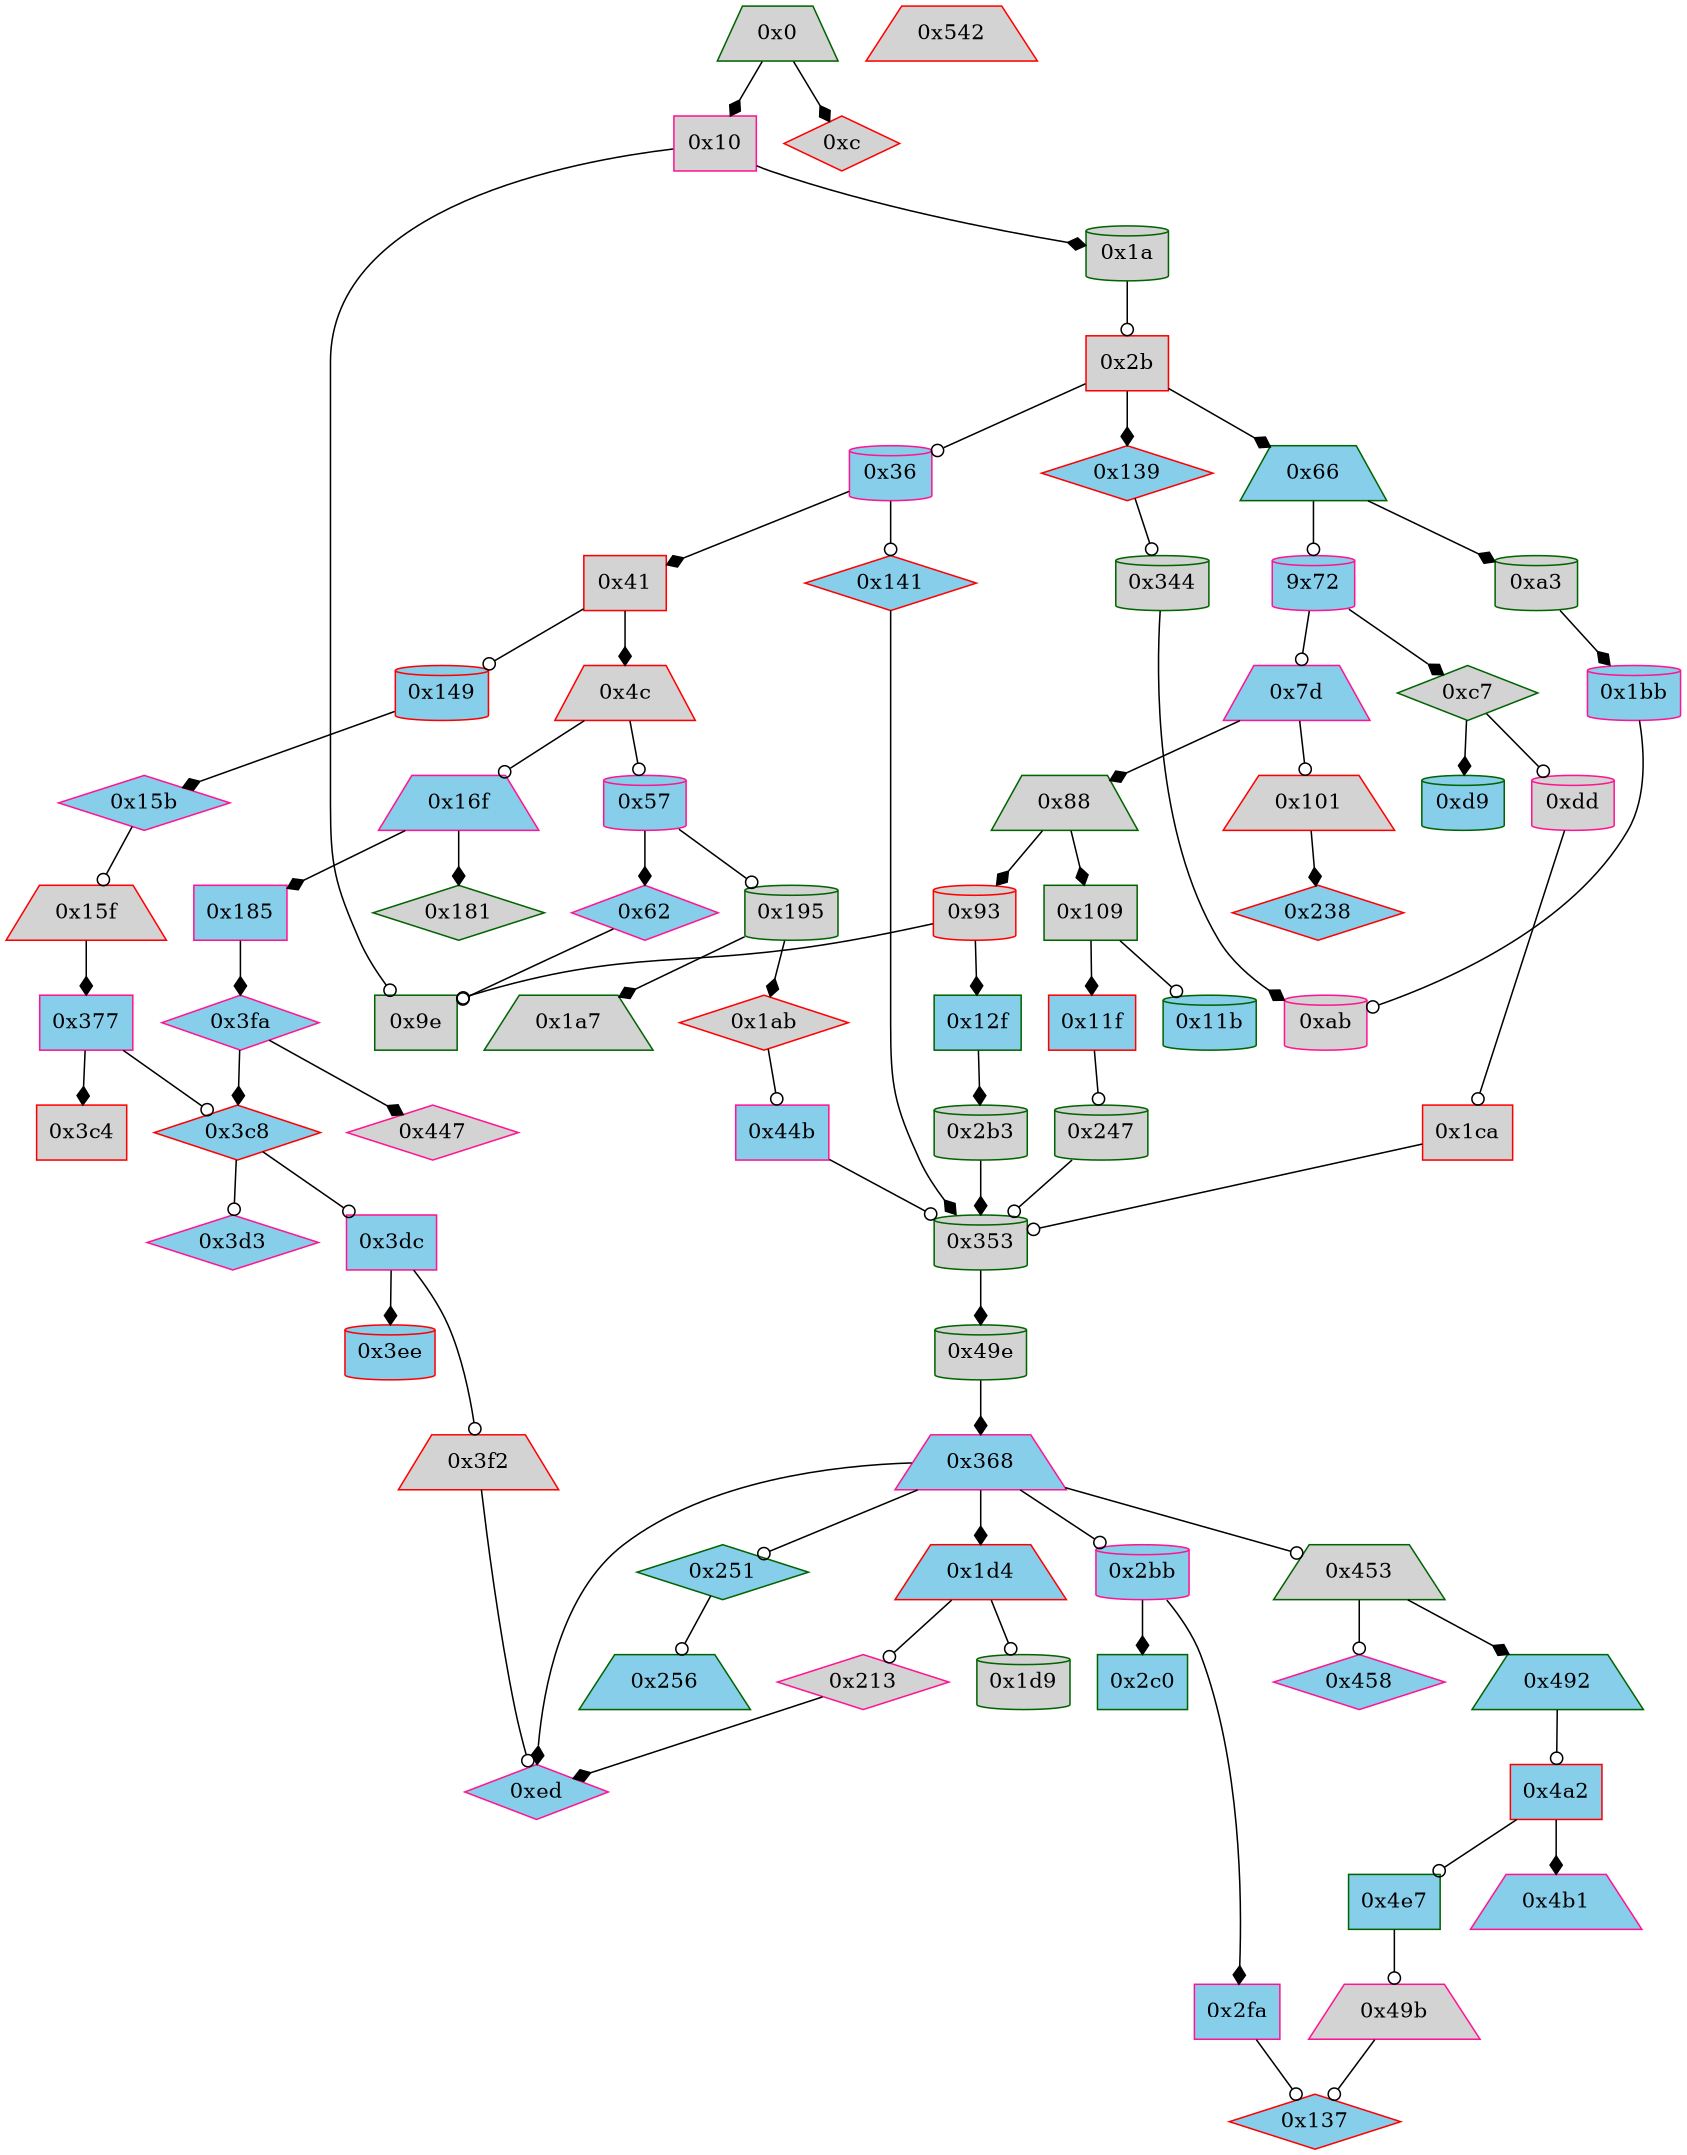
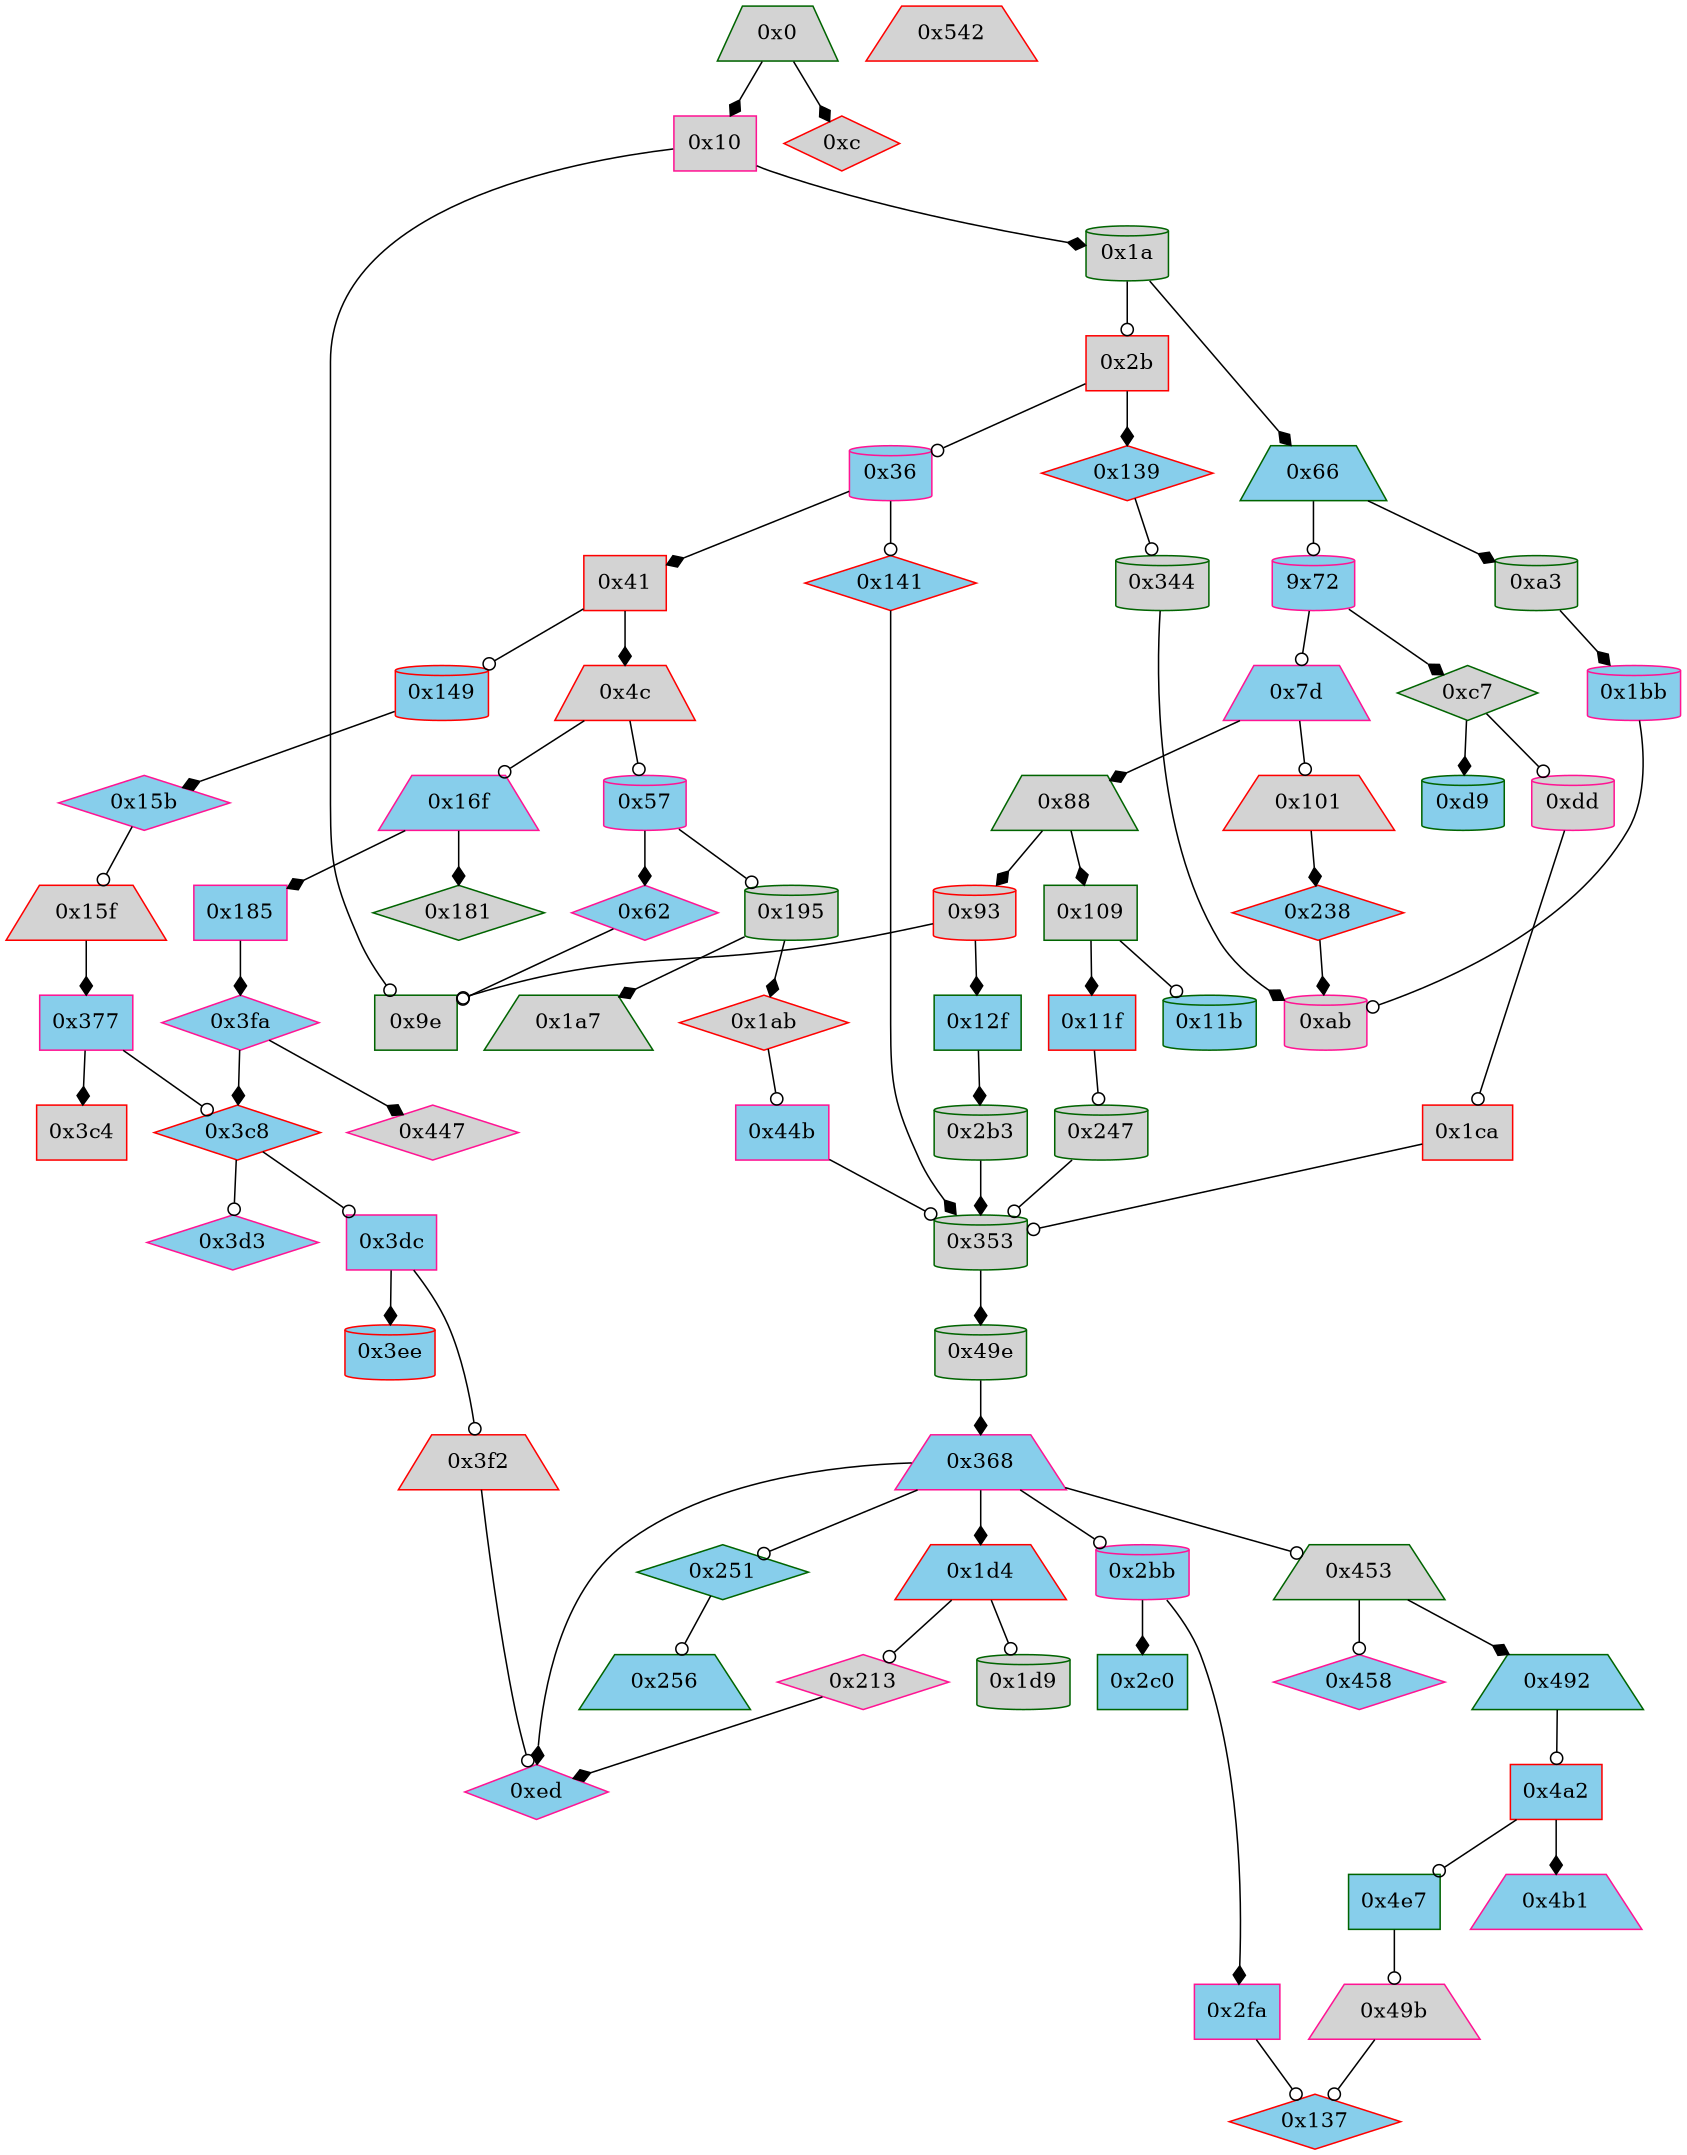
(1211, 413) -> (1214, 356)
none -> (1321, 958)
